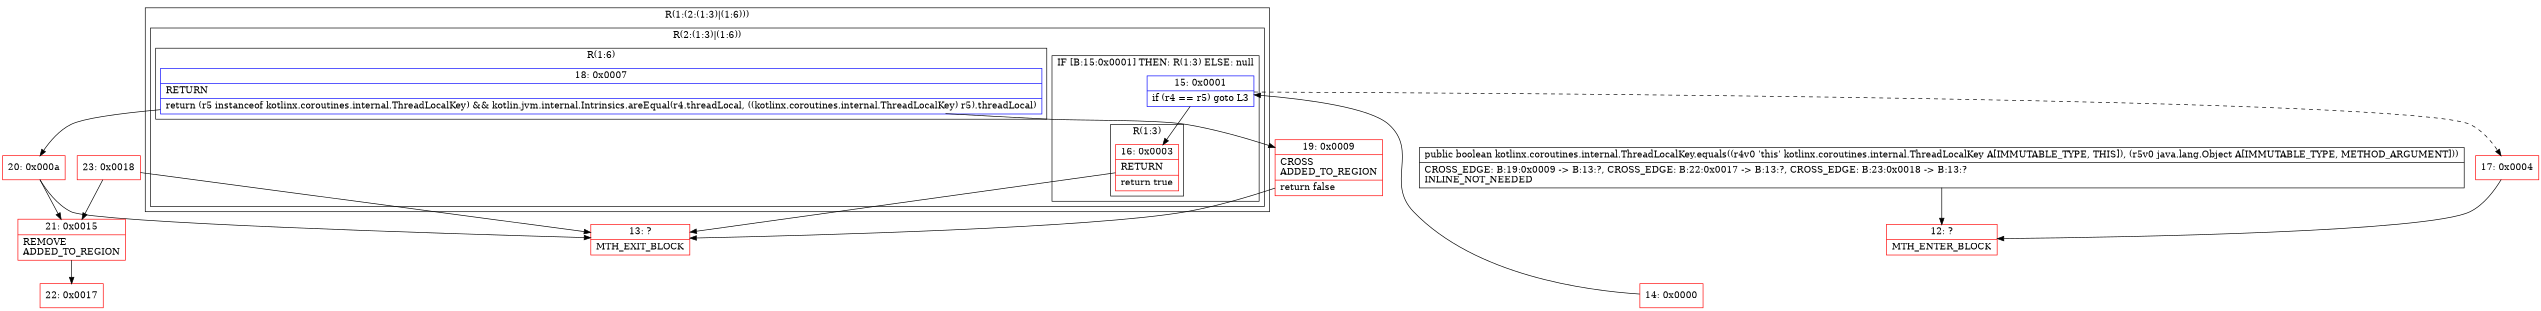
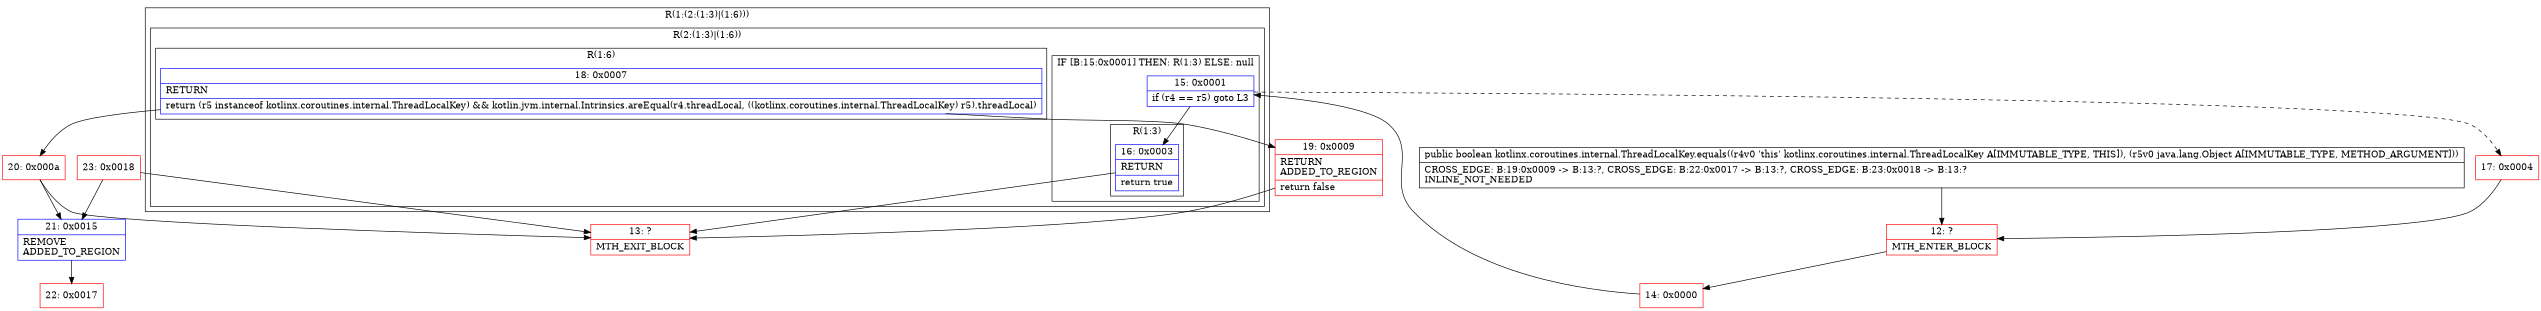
(1297, 162) -> (1301, 162)
(1147, 168) -> (1147, 168)
(72, 240) -> (72, 240)
none -> (1798, 269)
